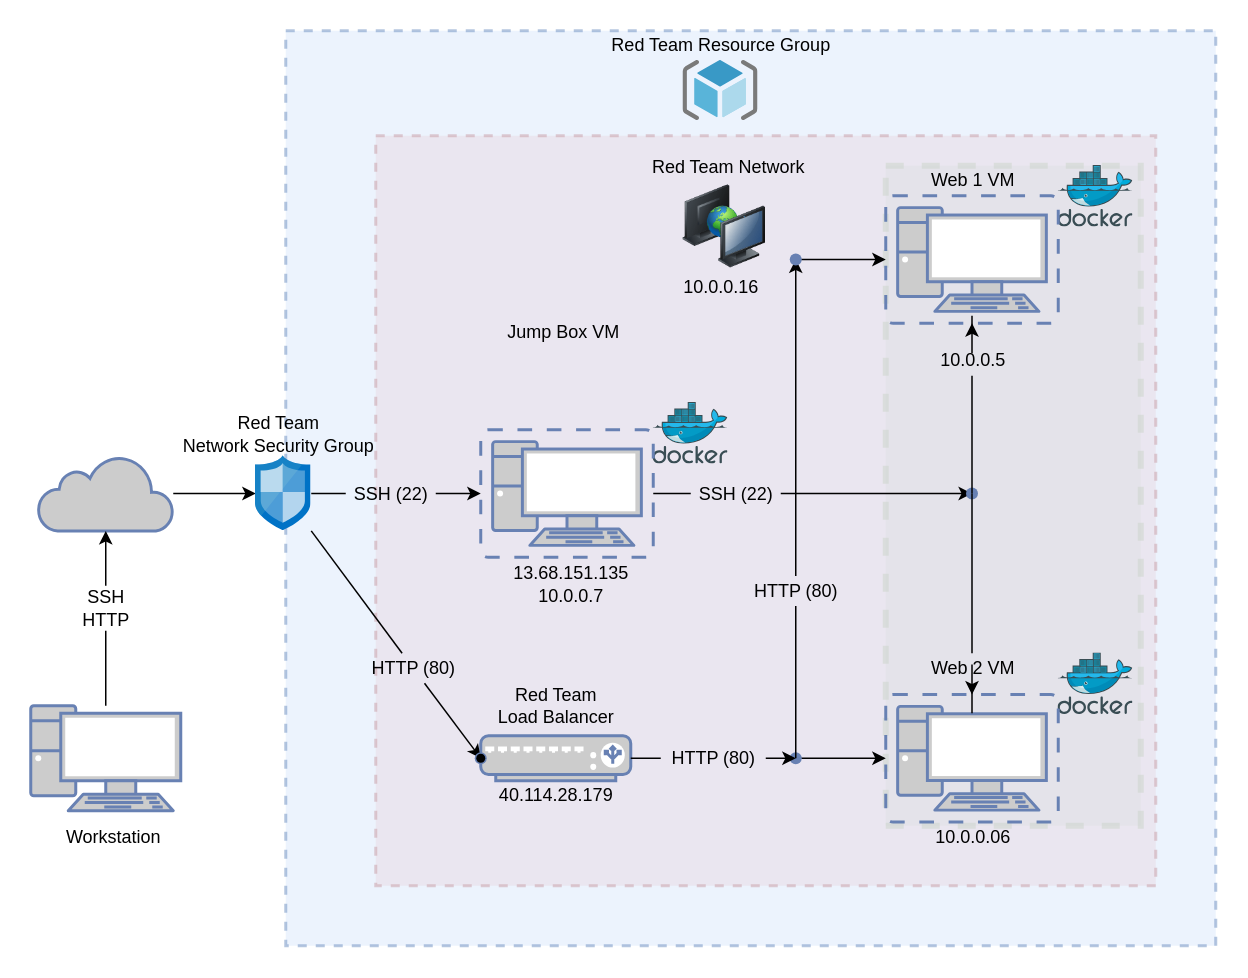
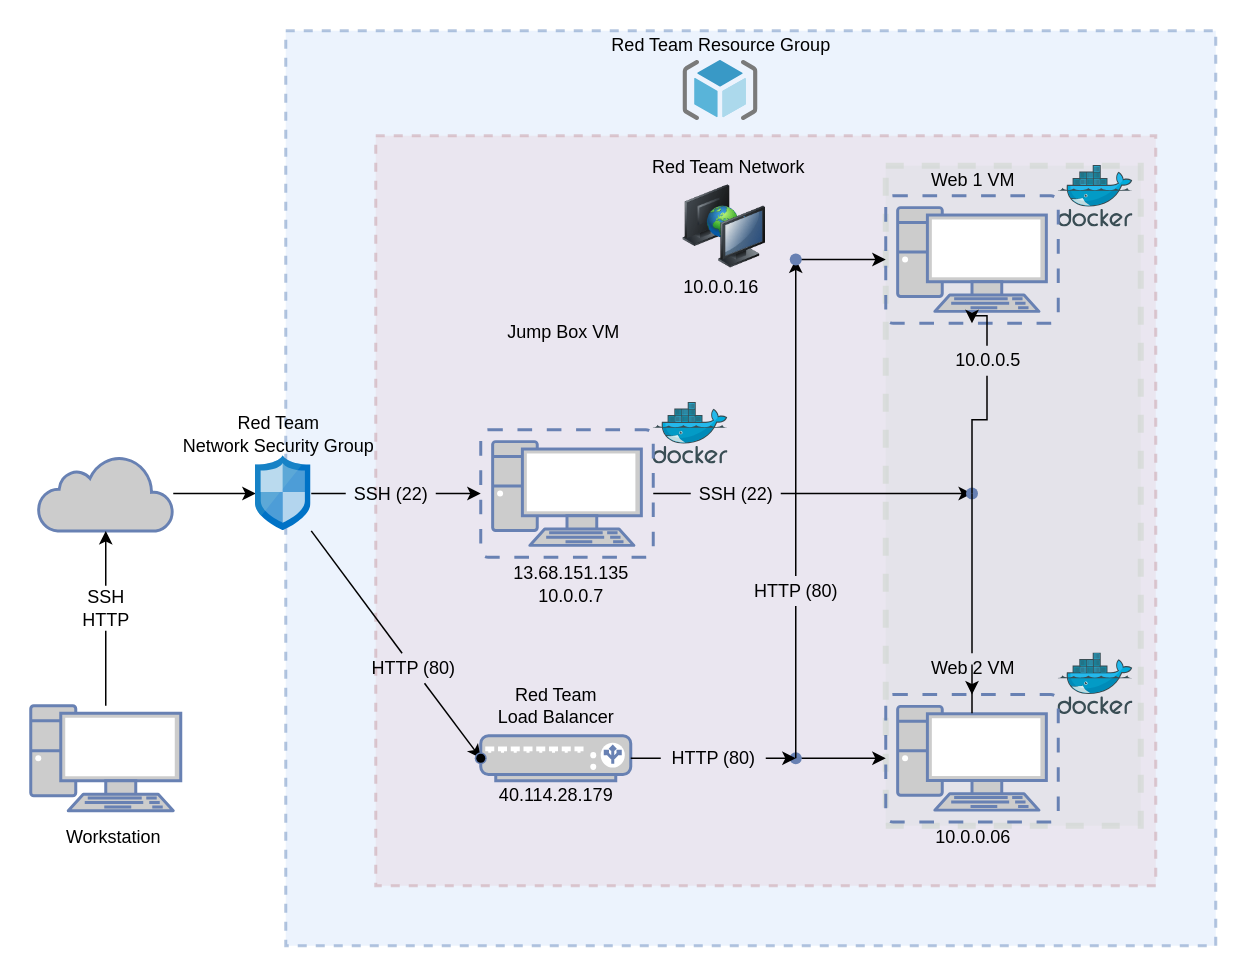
(972, 361) -> (987, 361)
